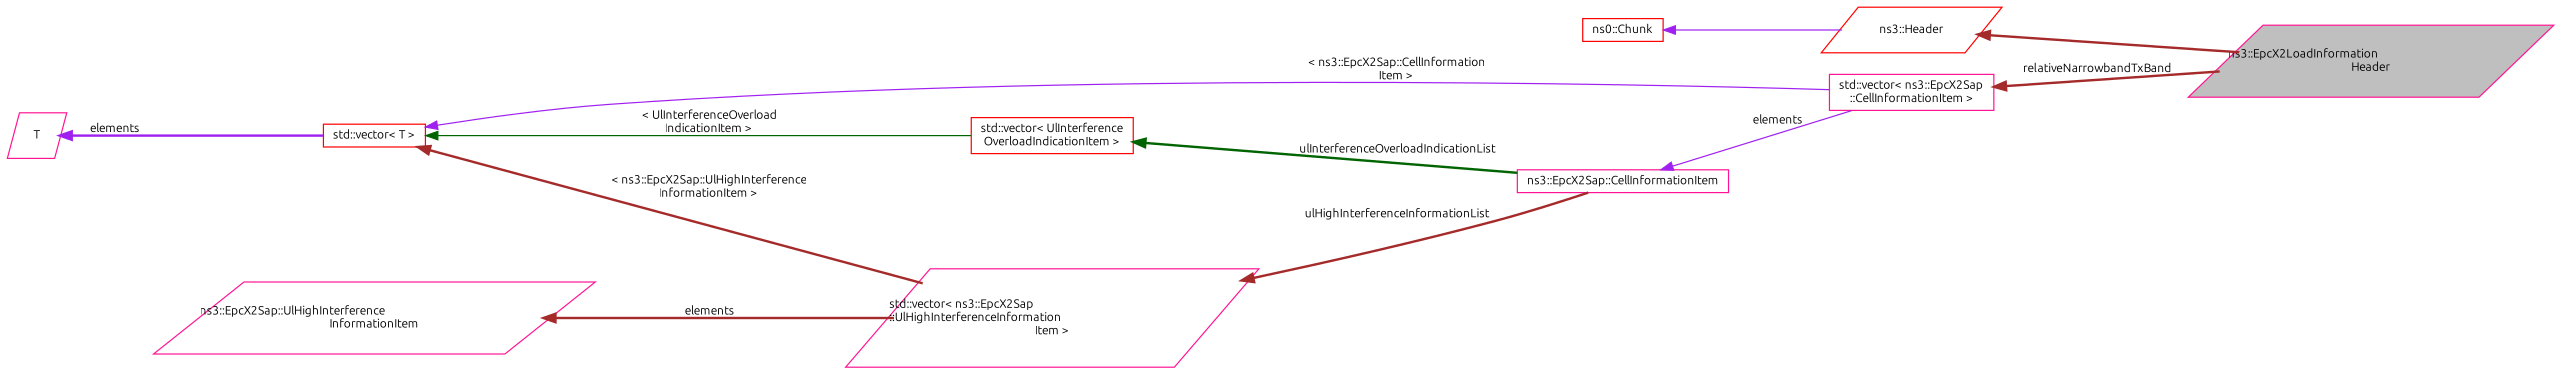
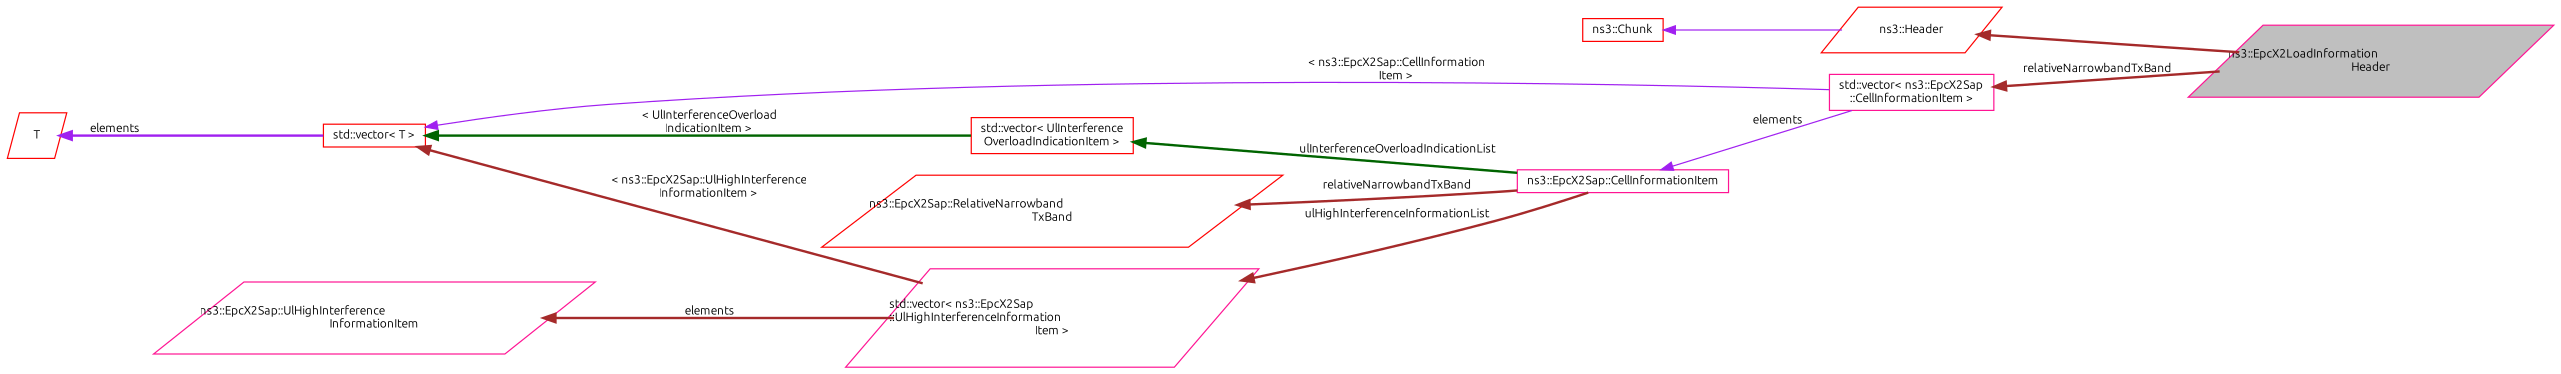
(1623, 30) -> (1623, 30)
(37, 136) -> (37, 136)
(704, 136) -> (704, 136)
none -> (1052, 211)
